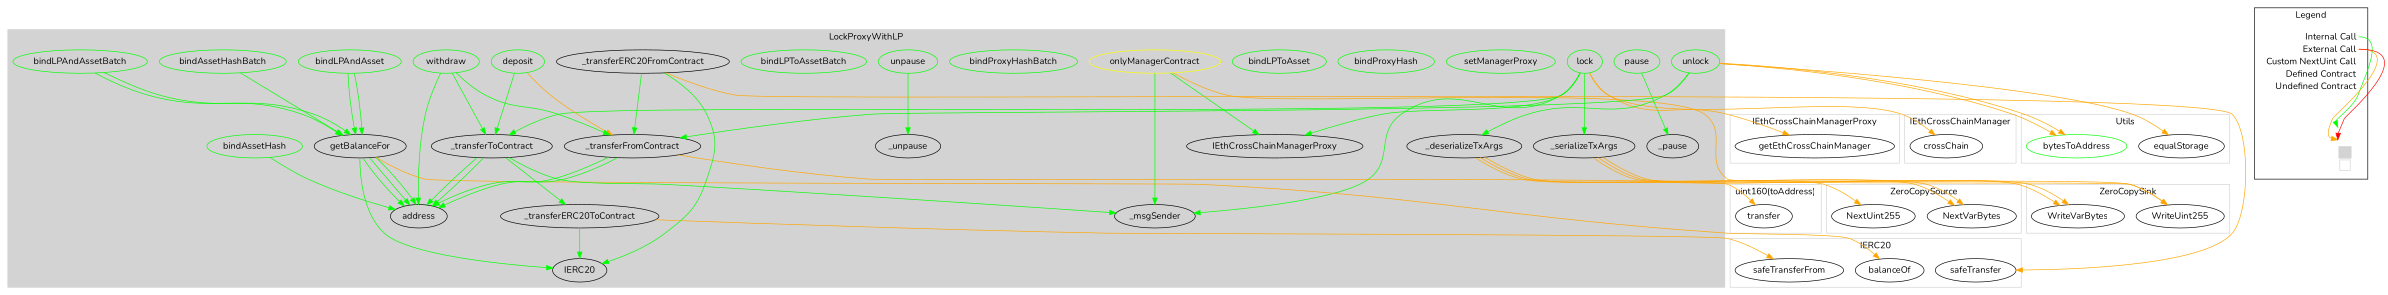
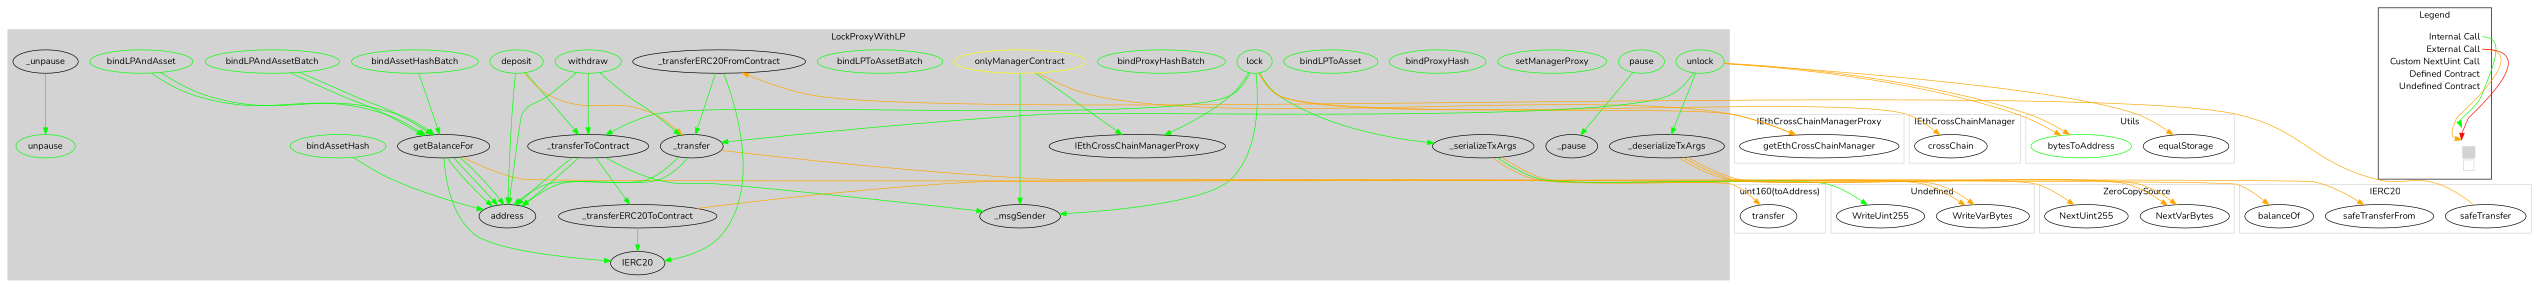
(1713, 97) -> (1664, 101)
(908, 102) -> (46, 101)
(1713, 124) -> (1318, 108)
none -> (511, 136)
(632, 146) -> (692, 146)
(1880, 182) -> (1679, 182)
(2128, 192) -> (1933, 192)
